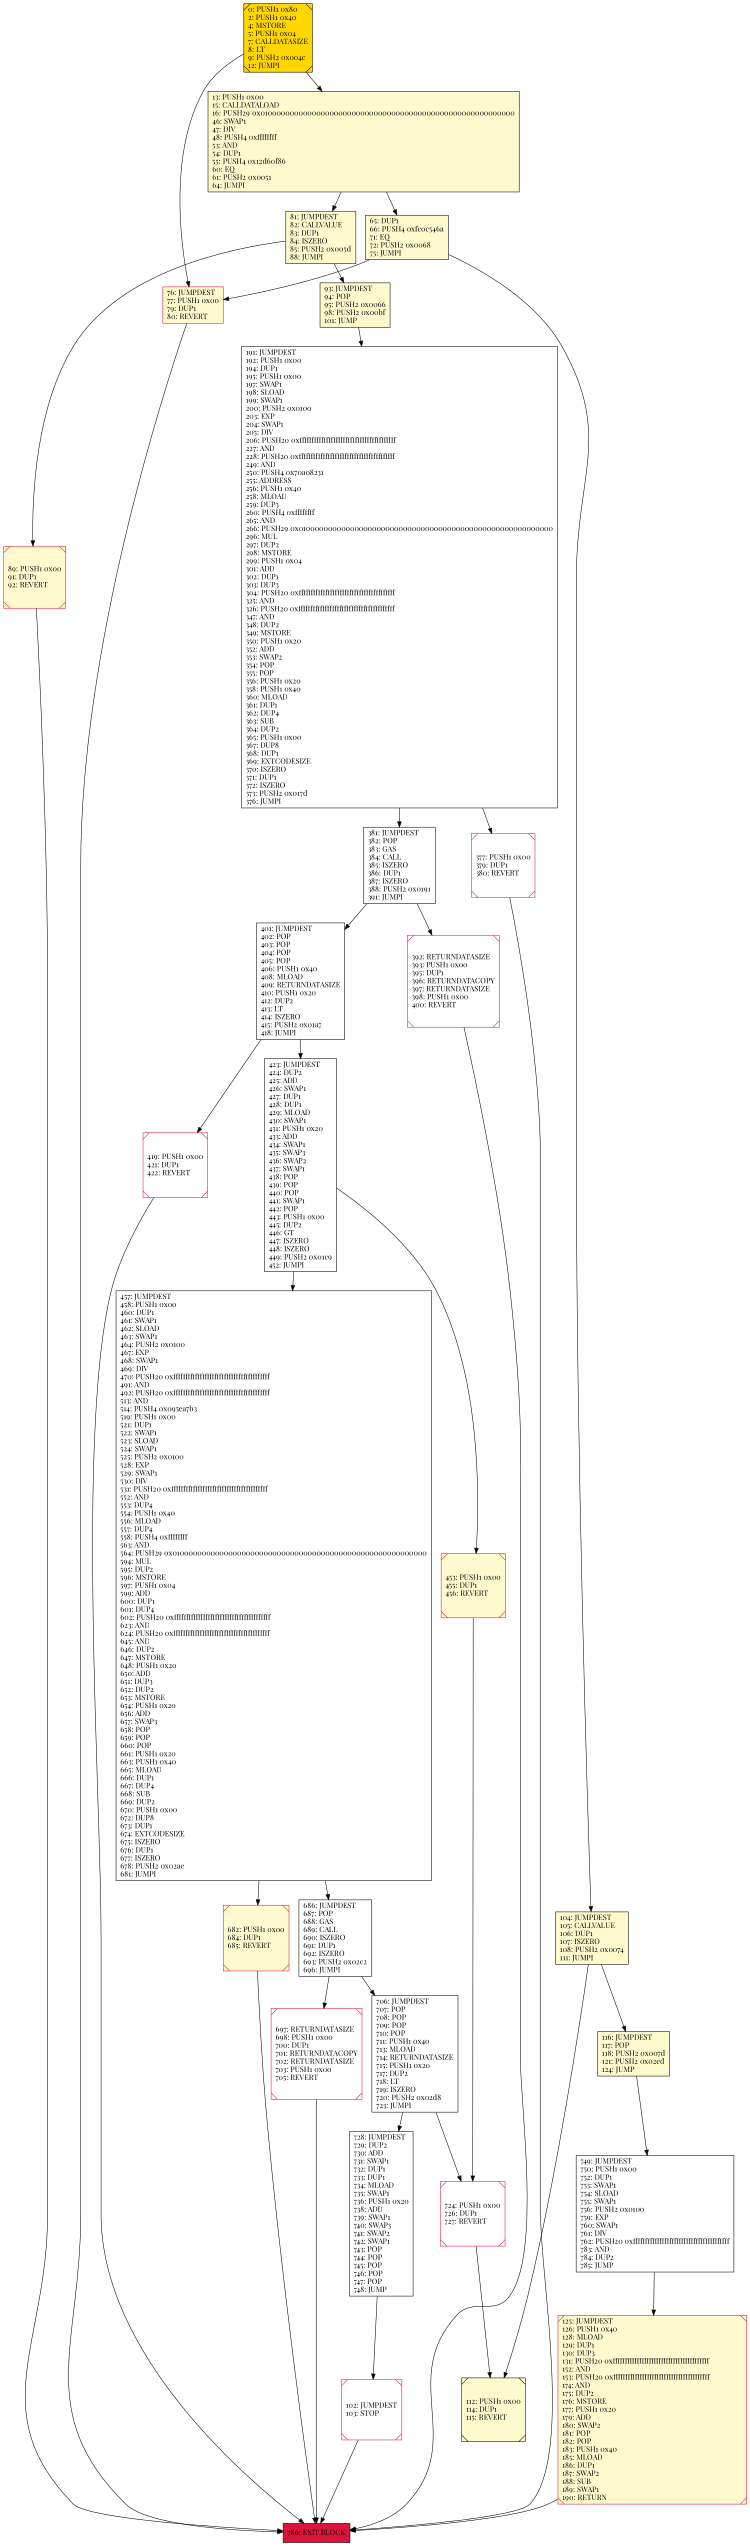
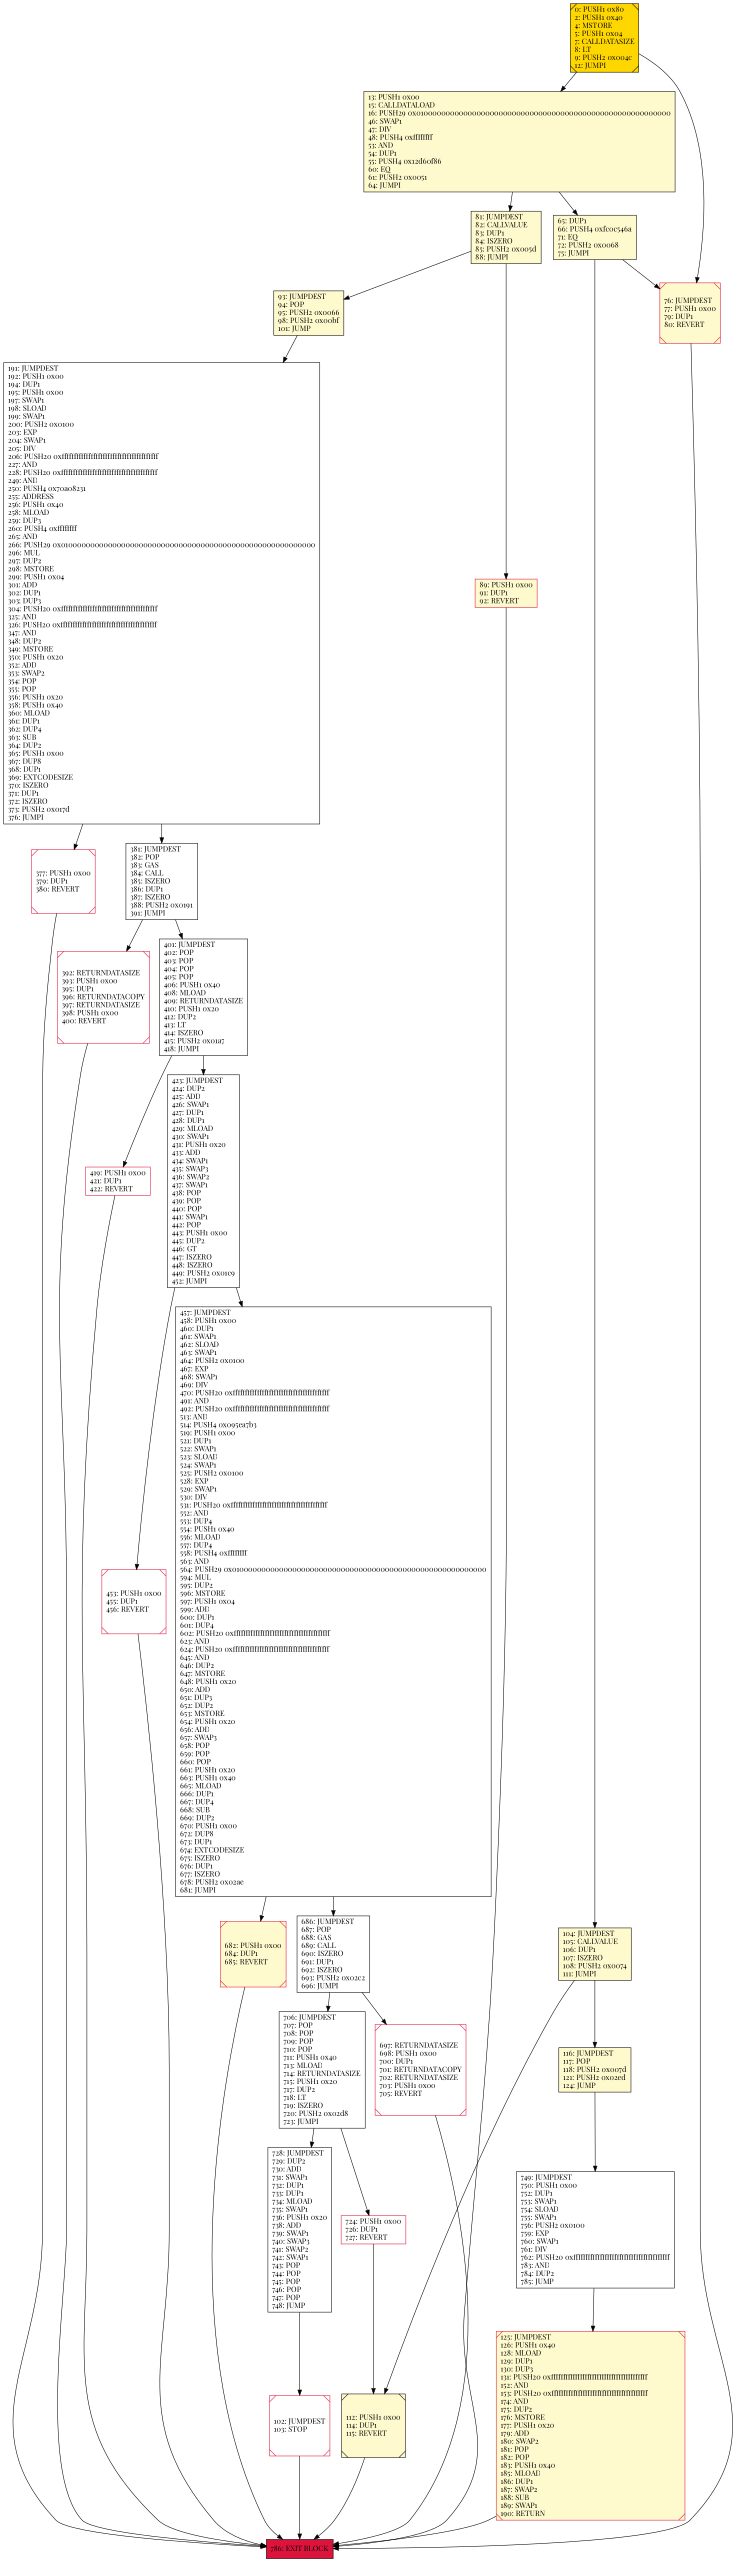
(193, 305) -> (690, 313)
(35, 577) -> (506, 593)
(175, 1165) -> (118, 1181)
(473, 1586) -> (134, 1602)
(473, 1897) -> (169, 2110)
(473, 2214) -> (374, 2230)
none -> (347, 2500)
